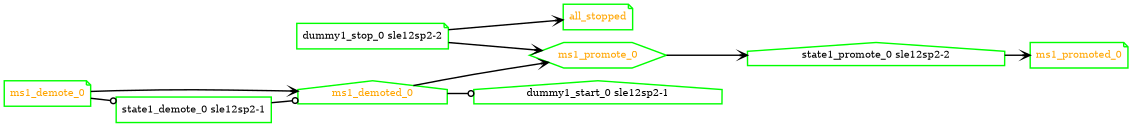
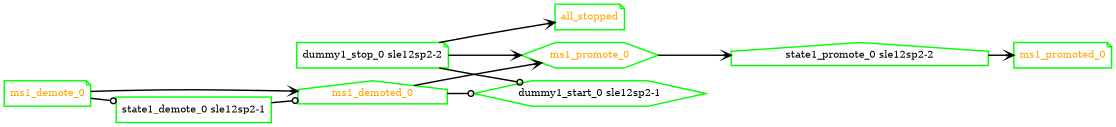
none -> (488, 77)
(598, 94) -> (590, 94)
